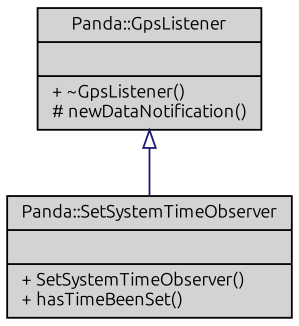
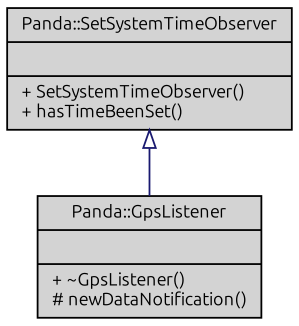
(149, 172) -> (149, 172)
